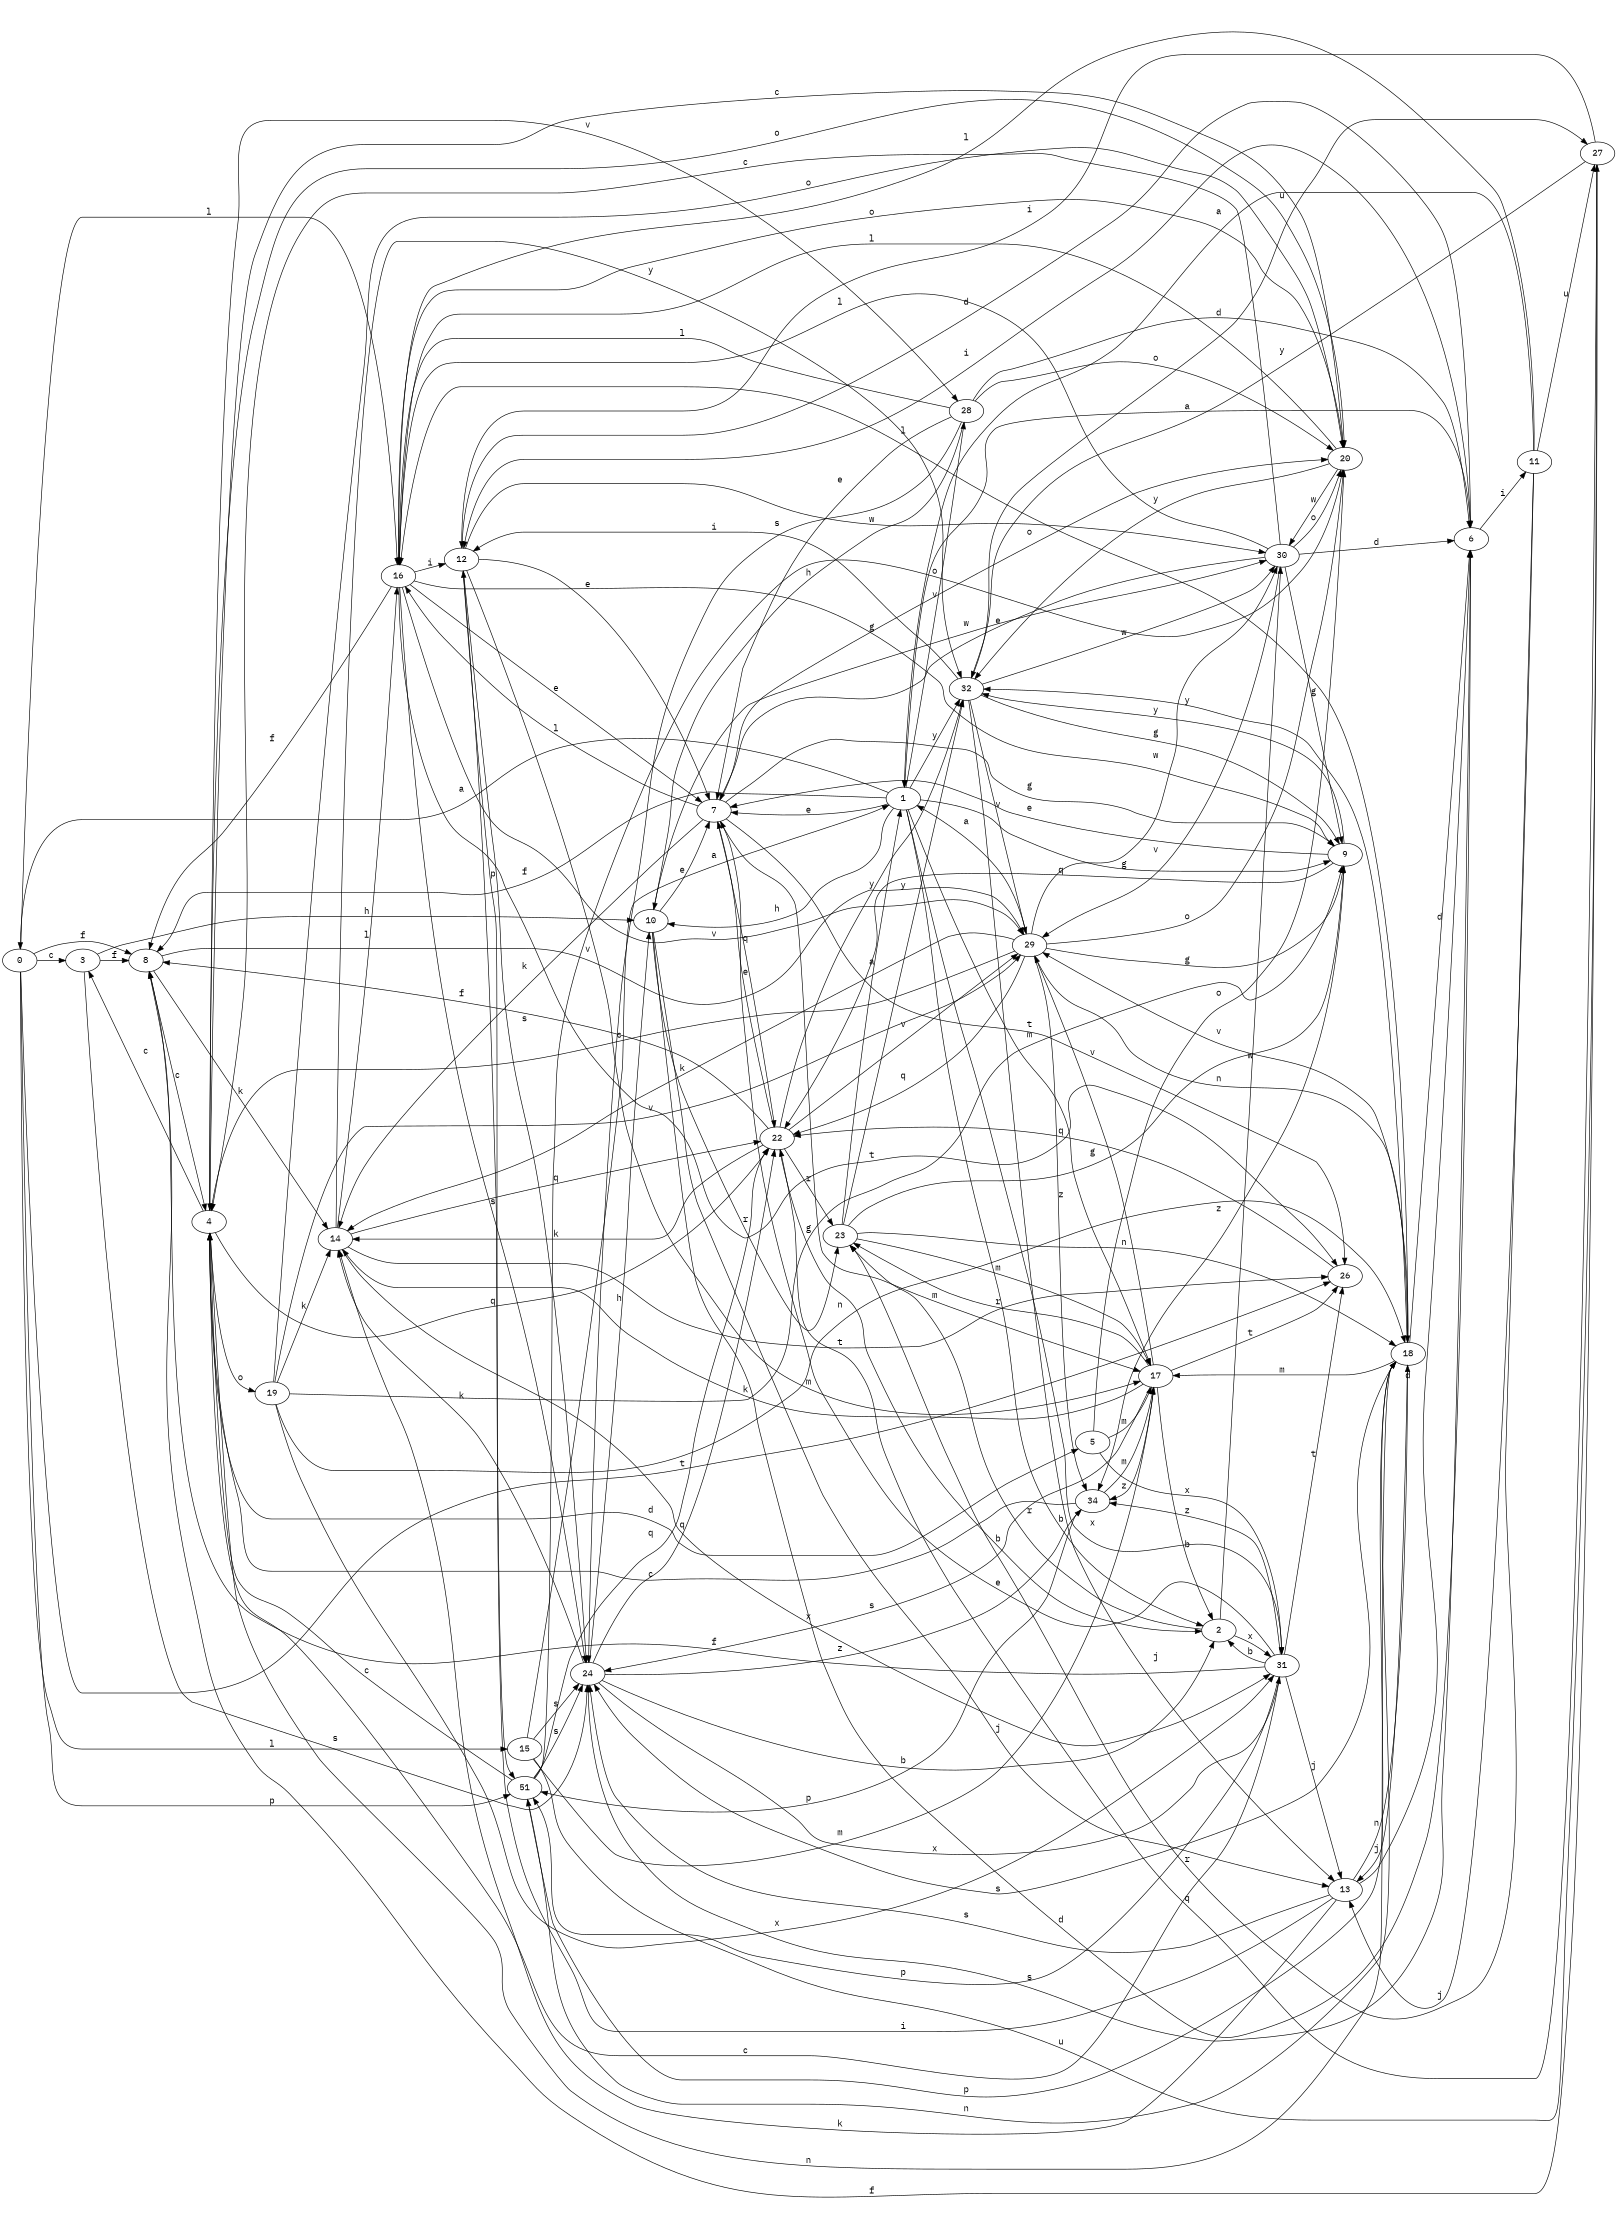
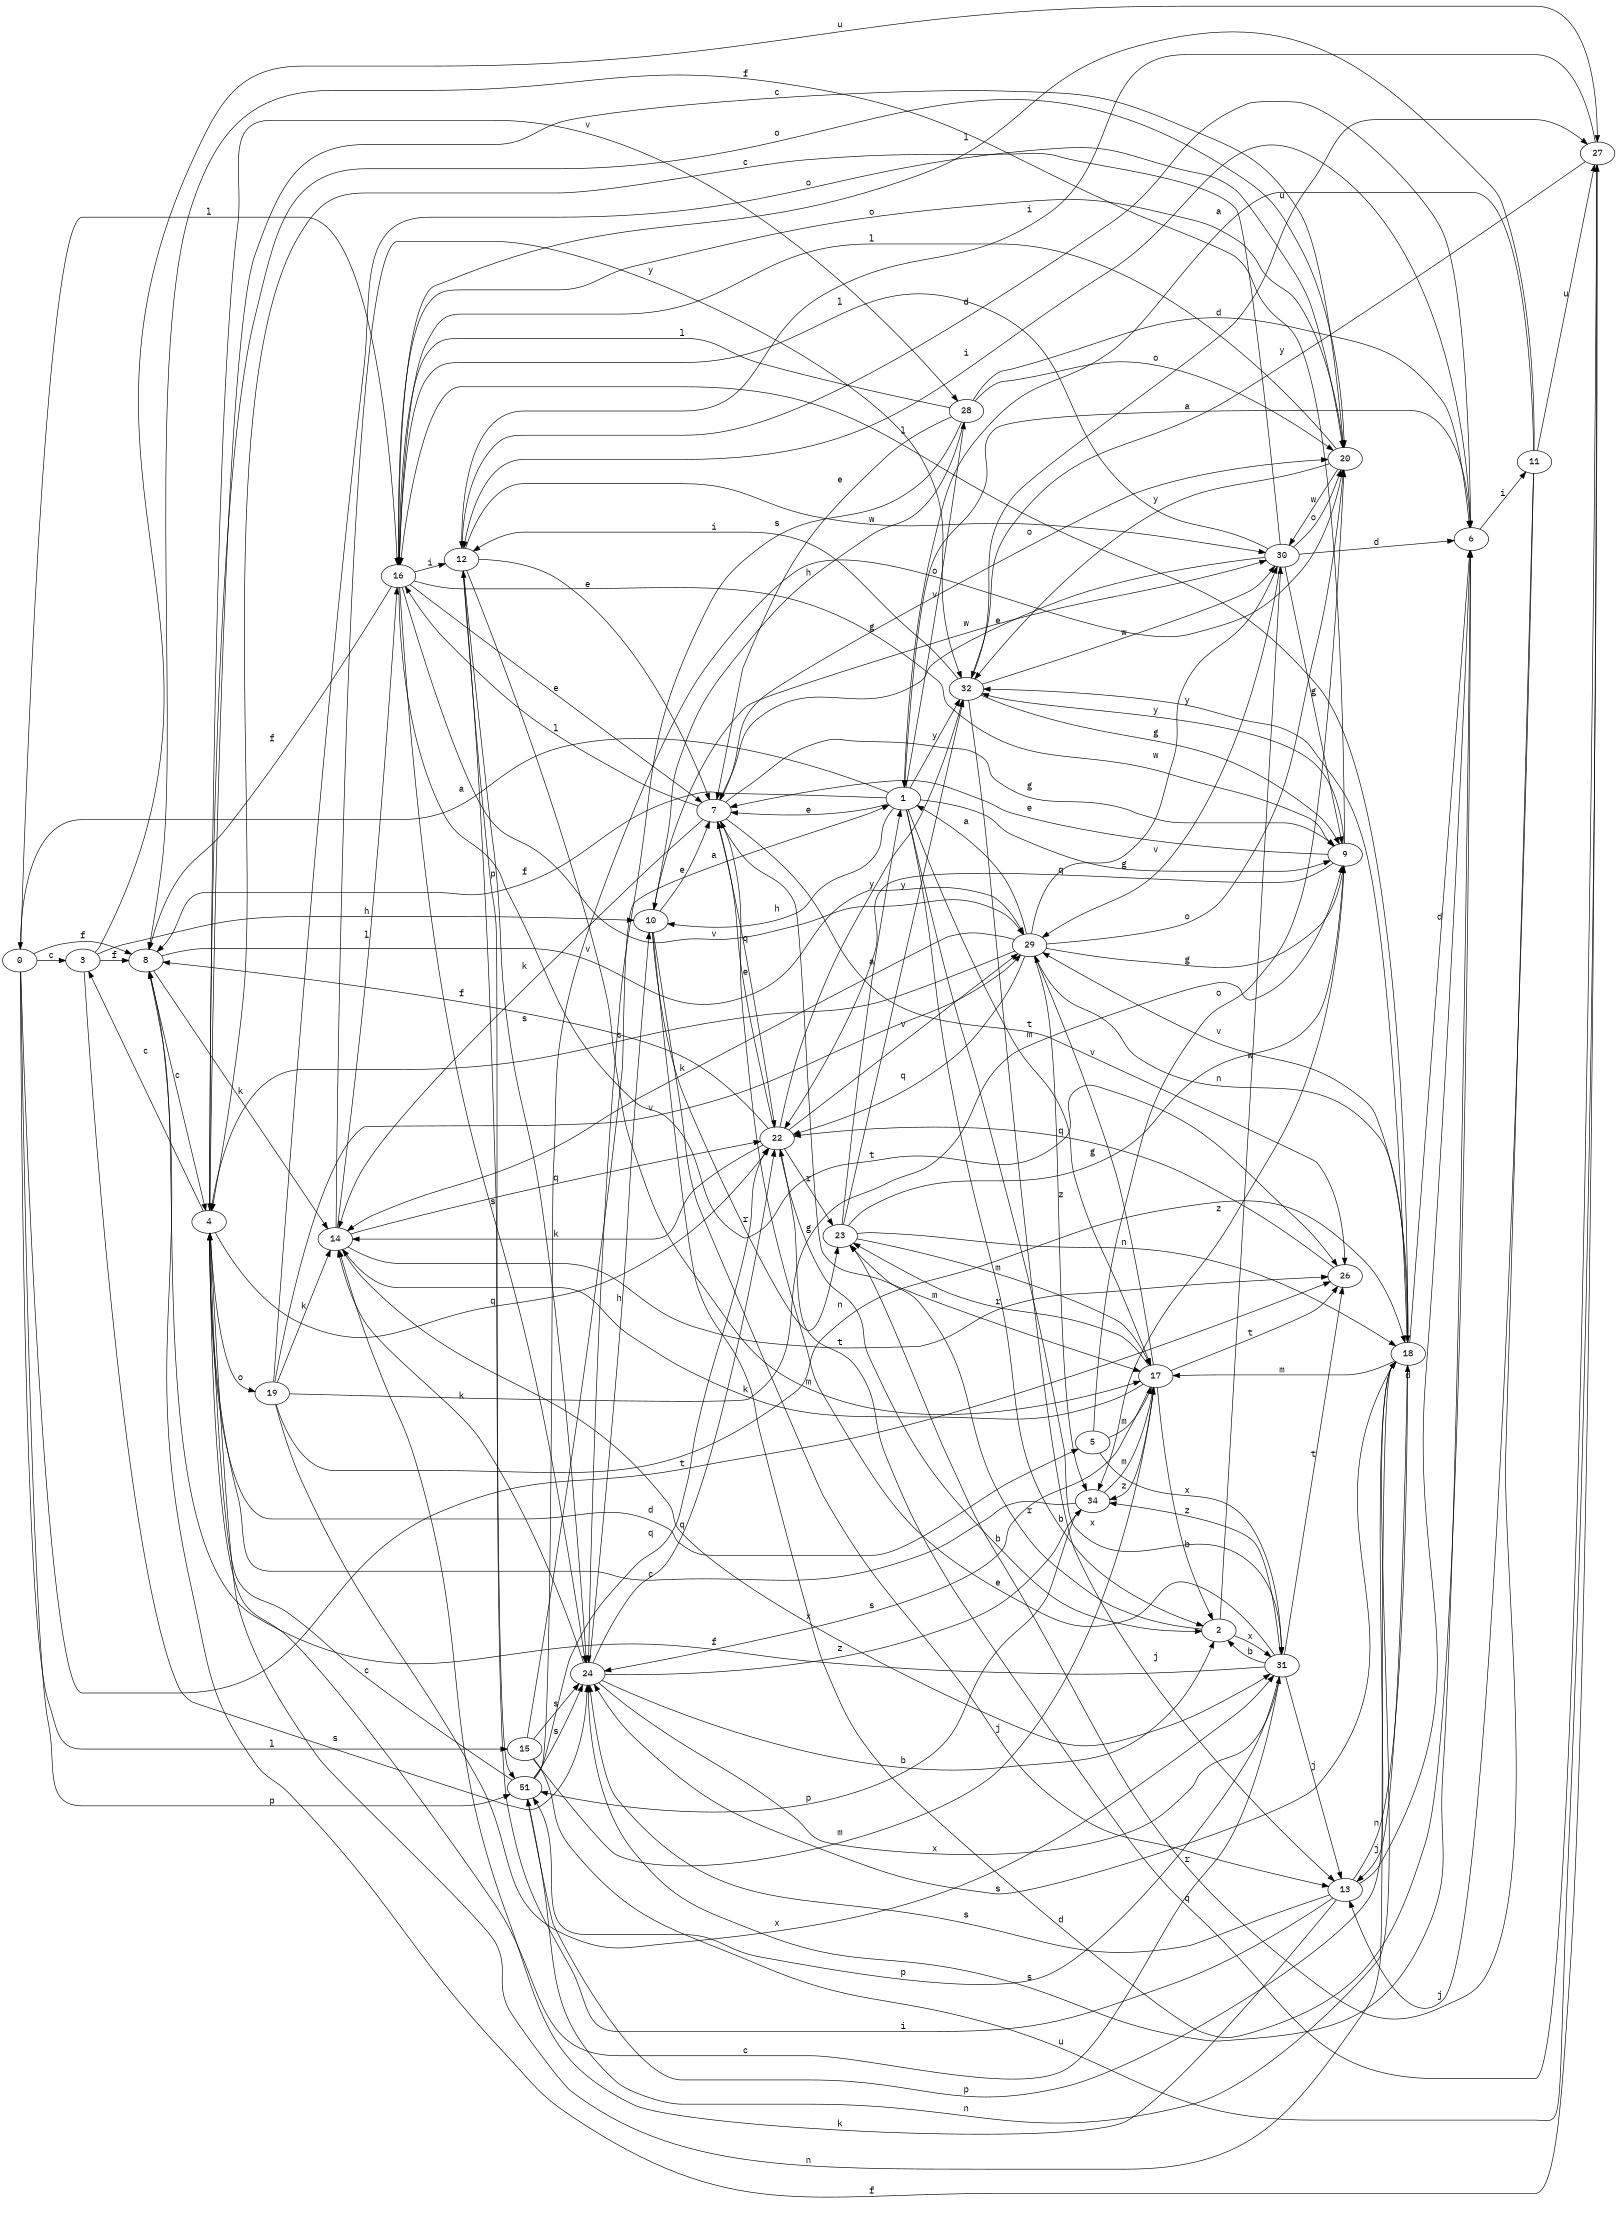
none -> (515, 64)
none -> (638, 76)
(997, 814) -> none
